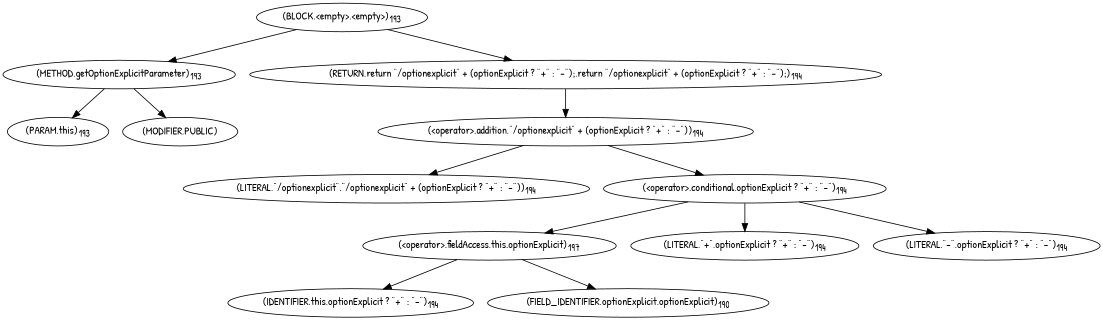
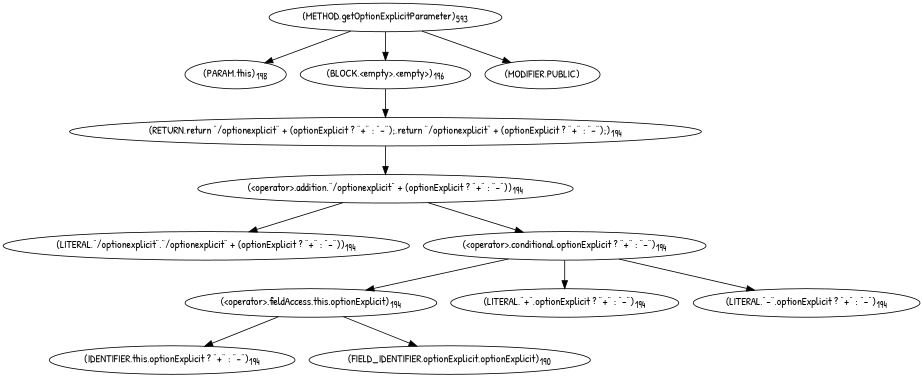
(396, 16) -> (439, 73)
(236, 45) -> (385, 42)
(196, 73) -> (462, 16)
(85, 130) -> (262, 73)
(574, 245) -> (396, 302)
